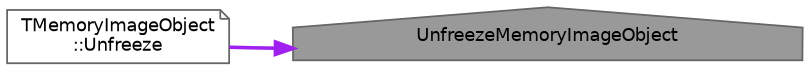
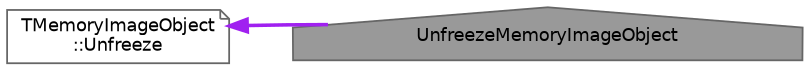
(252, 48) -> (288, 25)
